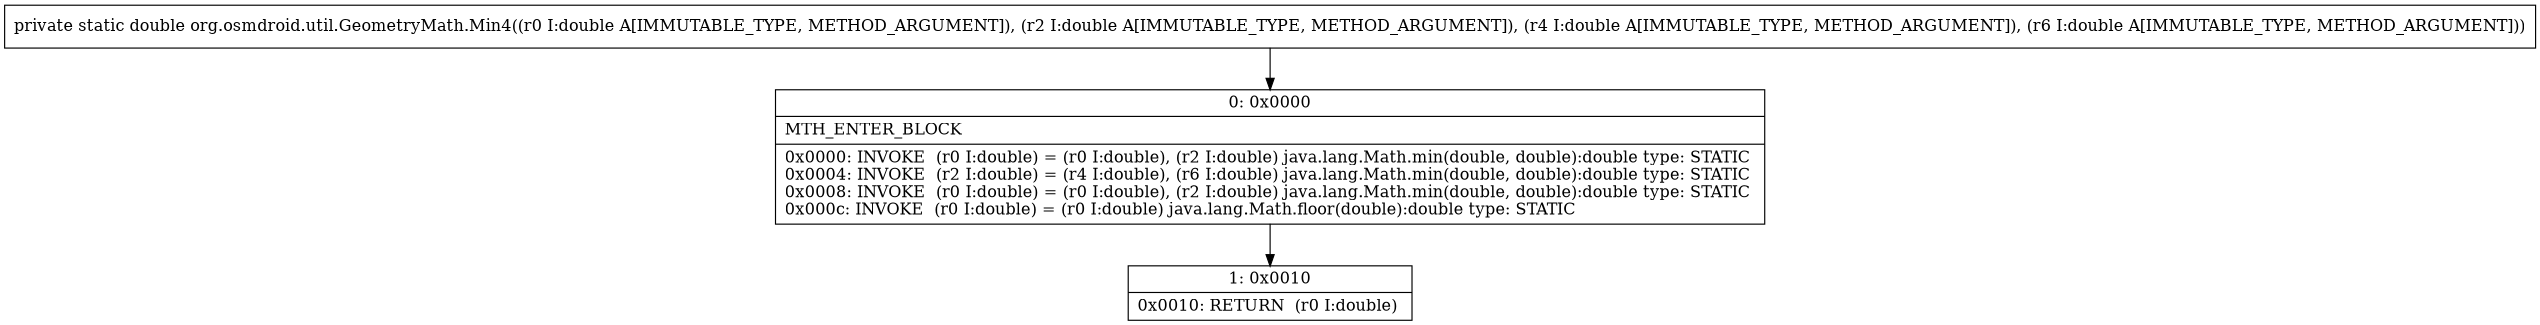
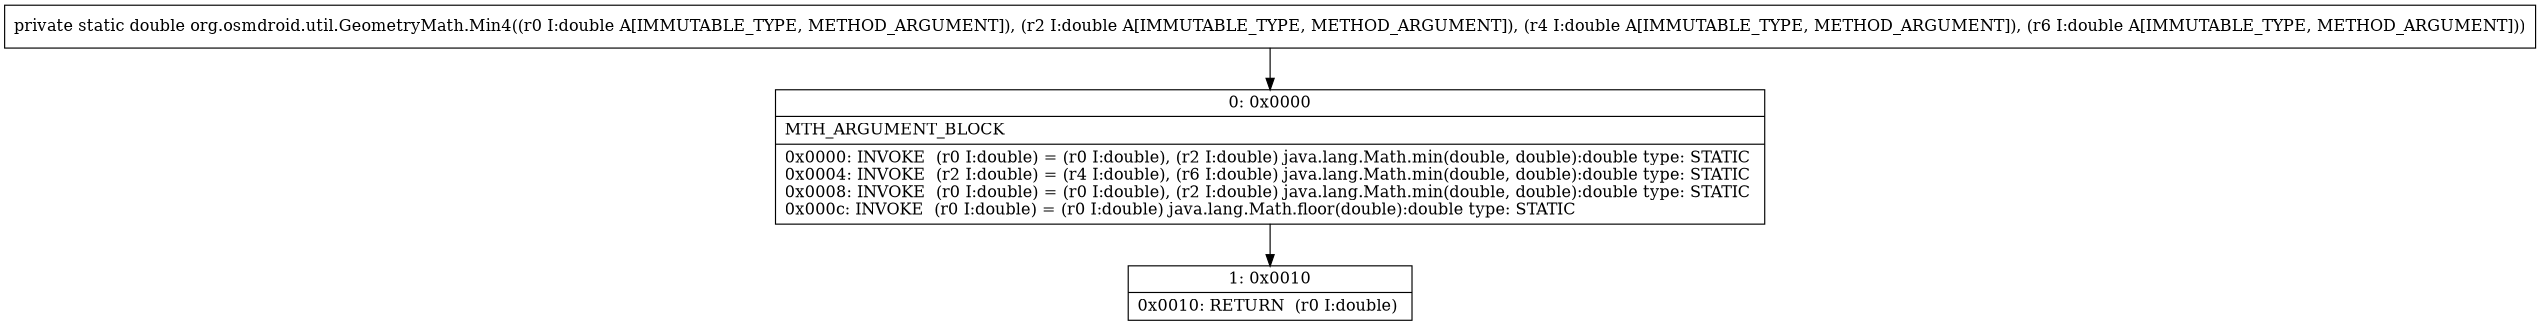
(874, 130) -> (895, 130)
